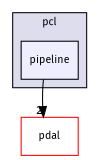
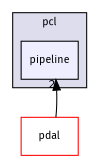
(43, 94) -> (57, 104)
